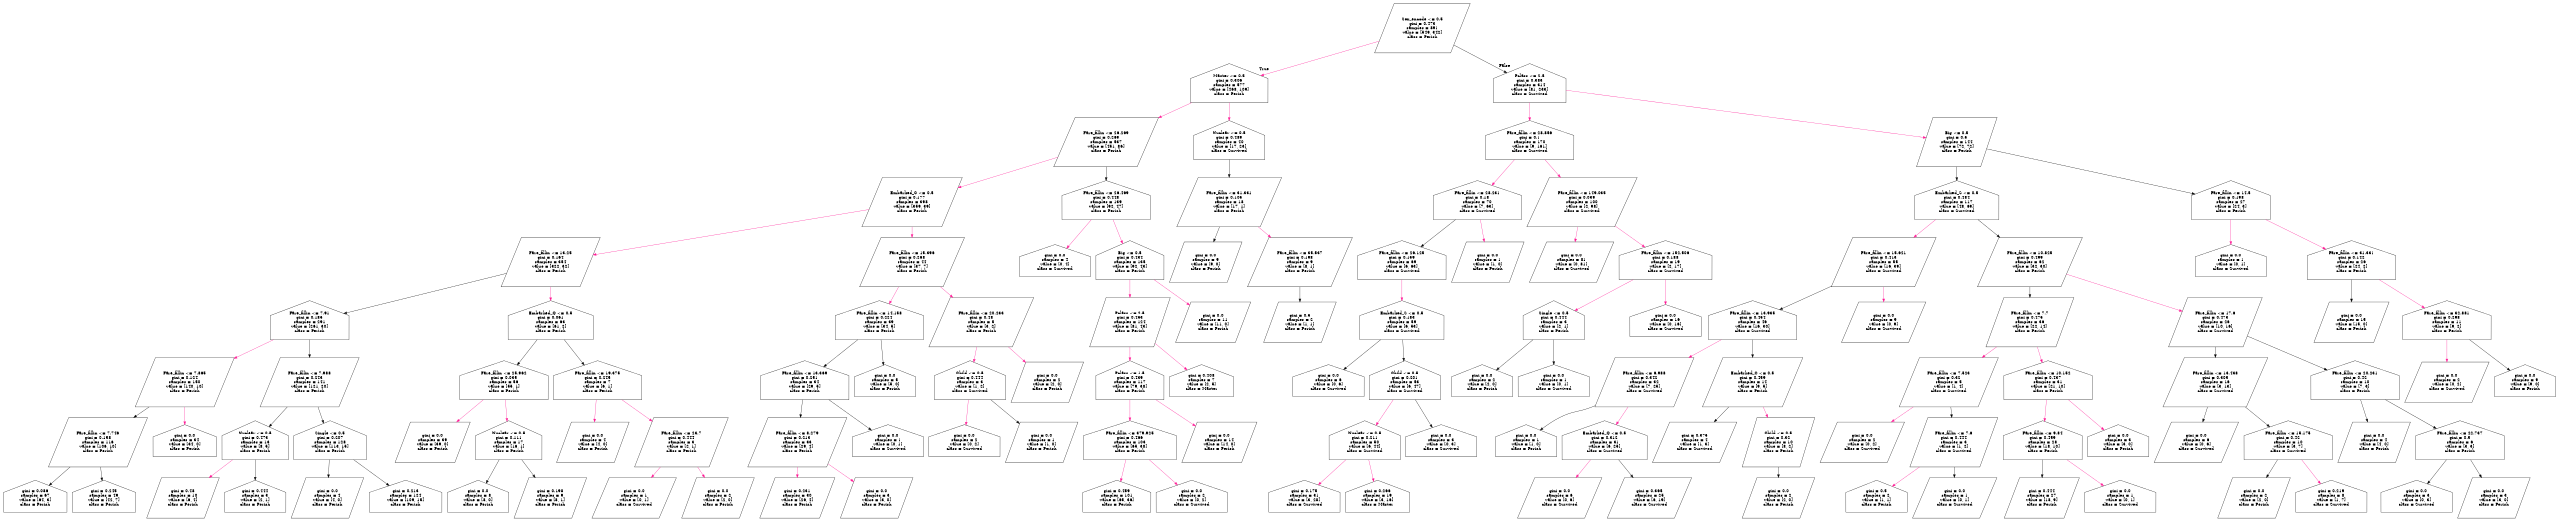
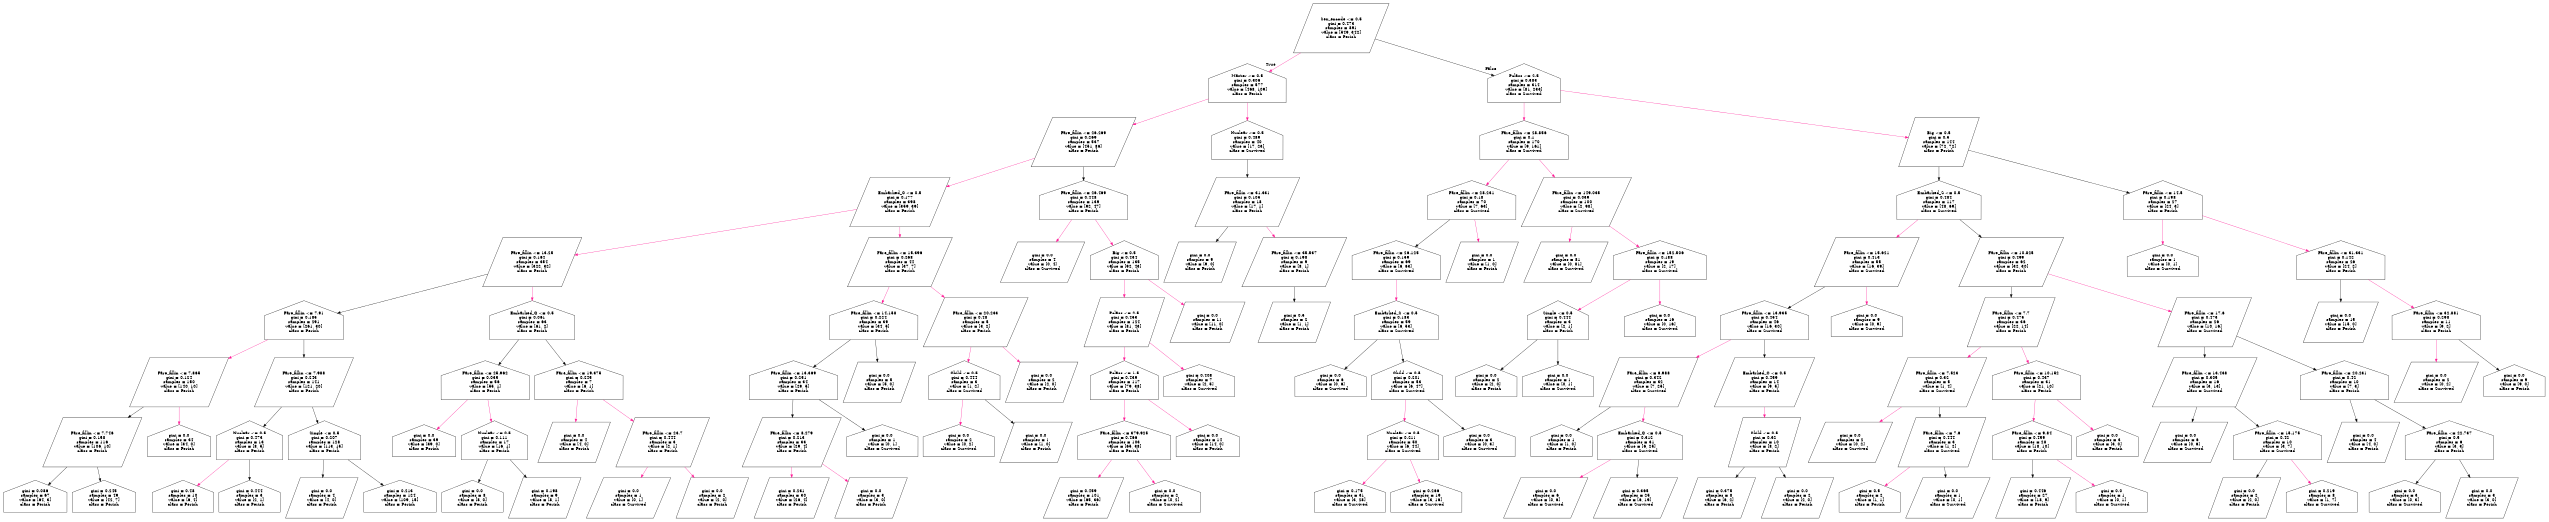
(1055, 262) -> (1043, 262)
(1884, 322) -> (1867, 322)
(885, 382) -> (879, 382)
(1202, 382) -> (1199, 382)
(433, 442) -> (424, 442)
(1219, 442) -> (1208, 442)
(1695, 442) -> none
(183, 498) -> (183, 498)
(1117, 498) -> (1084, 498)
(1378, 498) -> (1426, 498)
none -> (1719, 498)
(2042, 498) -> (2033, 498)
